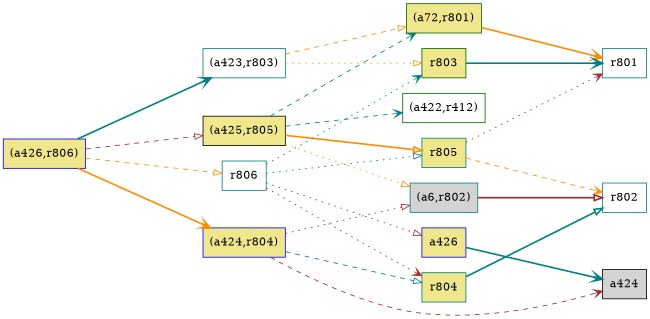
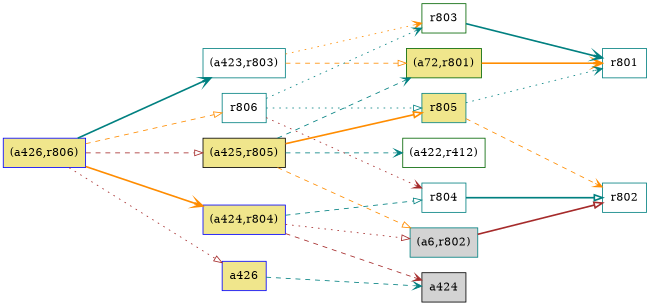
(350, 63) -> (350, 40)
(444, 63) -> (444, 18)
(530, 110) -> (530, 87)
(332, 160) -> (340, 196)
(340, 208) -> (142, 213)
(530, 262) -> (340, 281)
(444, 287) -> (444, 198)
